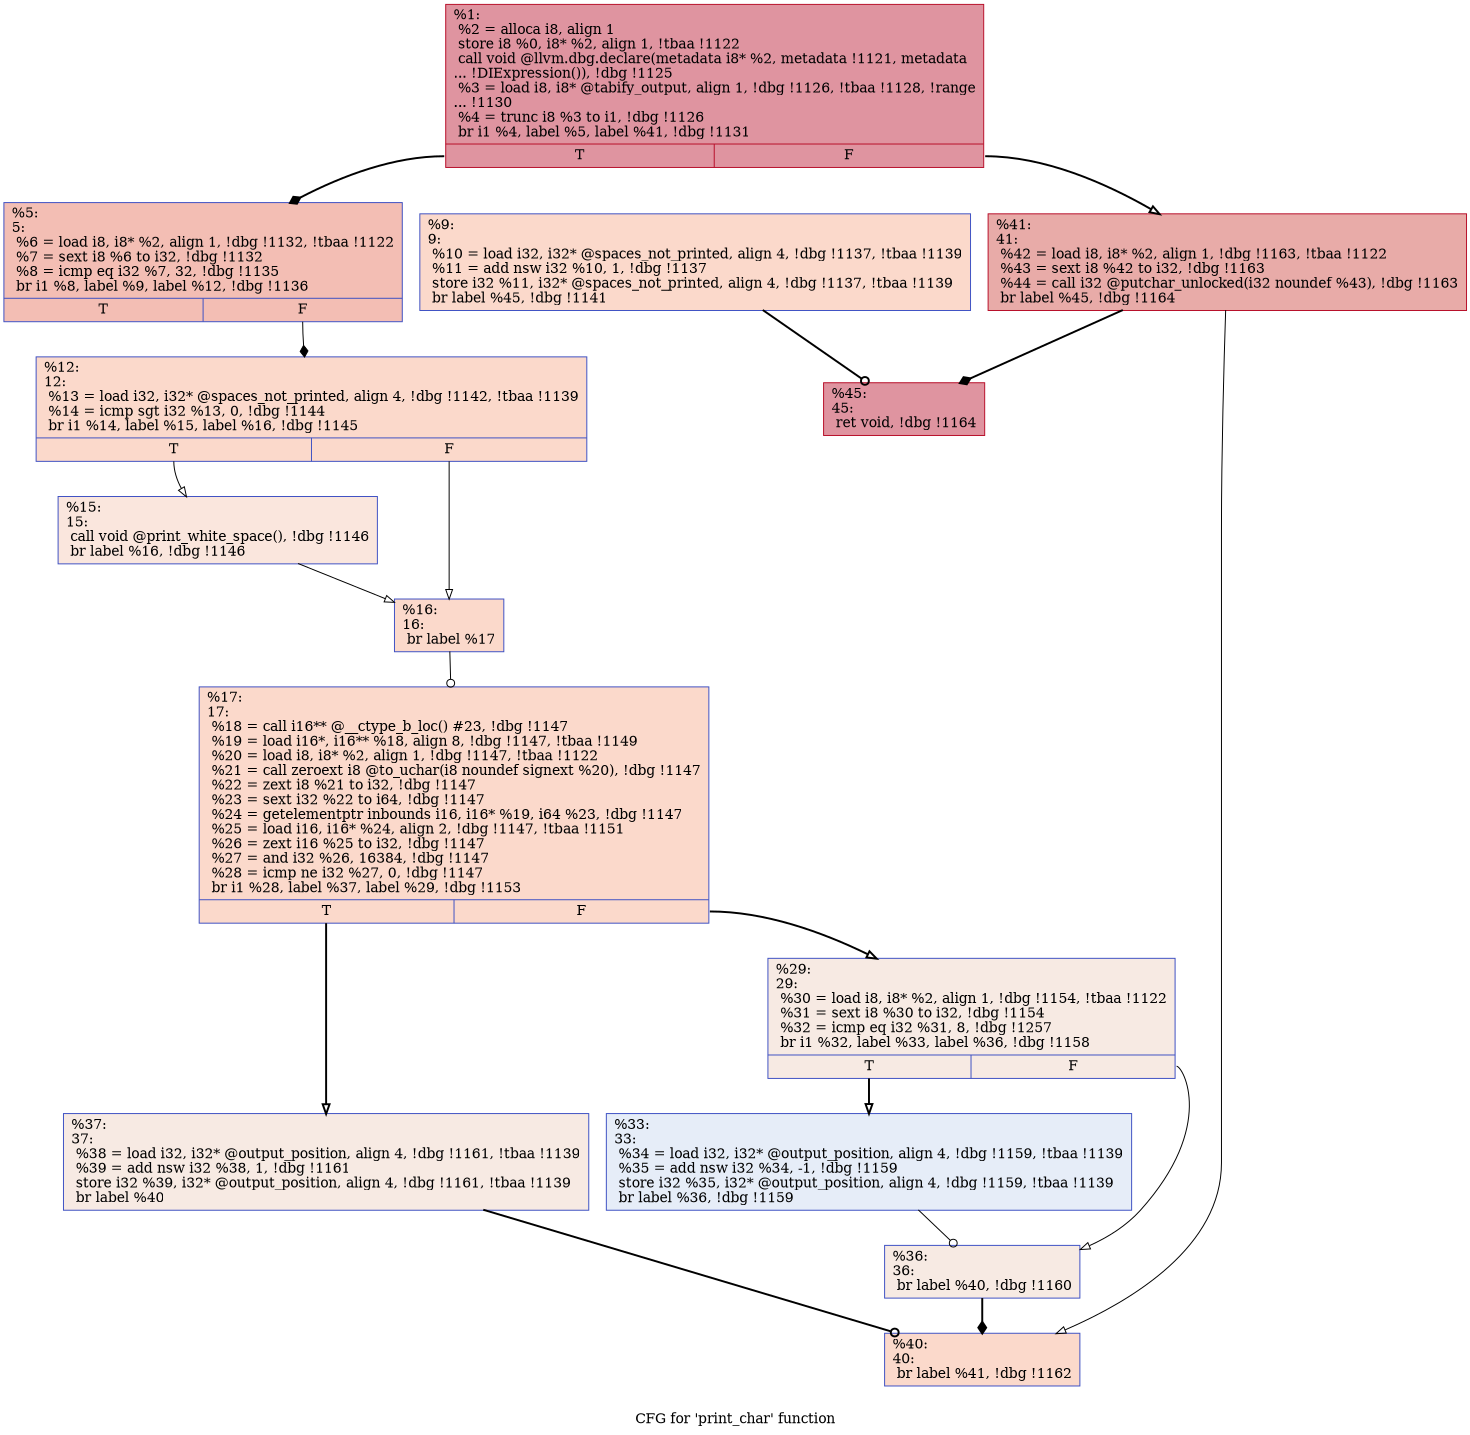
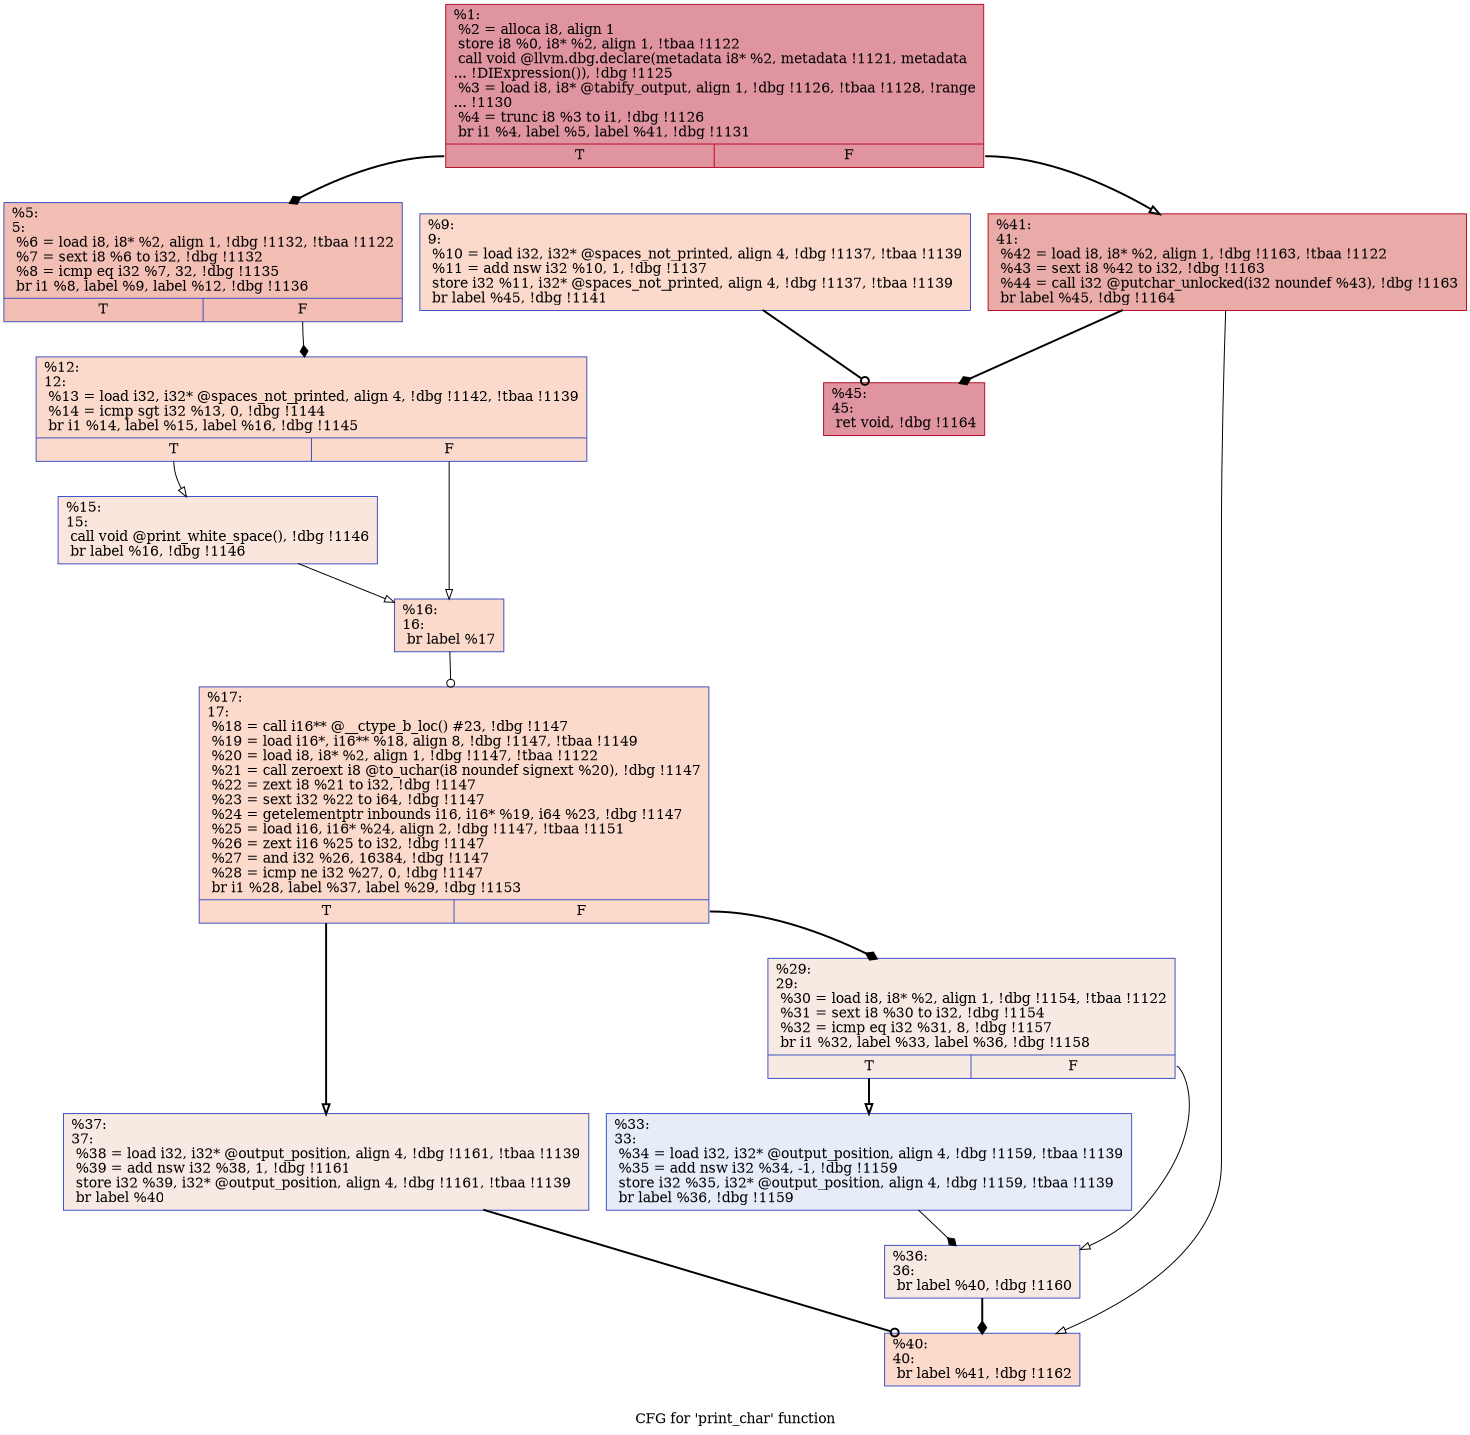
(791, 924) -> (791, 924)
(914, 1028) -> (914, 1028)
(934, 1225) -> (934, 1225)
